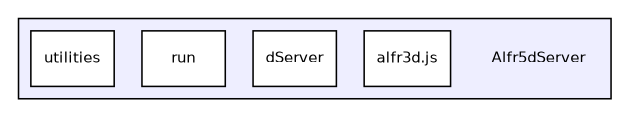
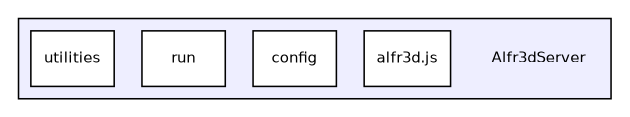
(295, 59) -> (295, 59)
(539, 59) -> (539, 59)
